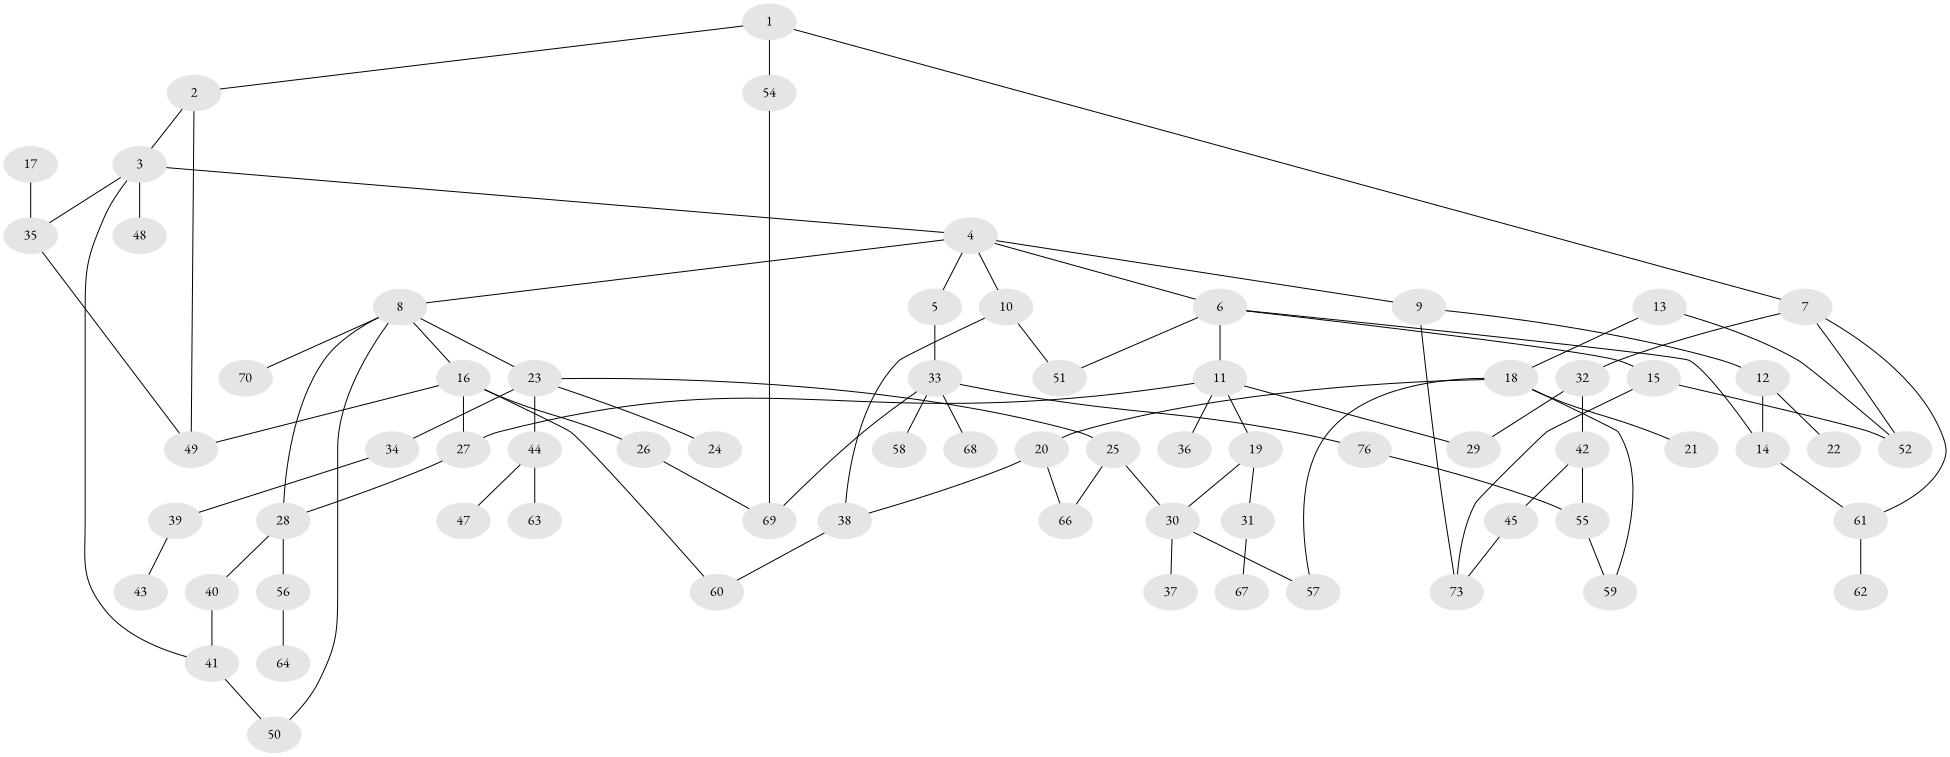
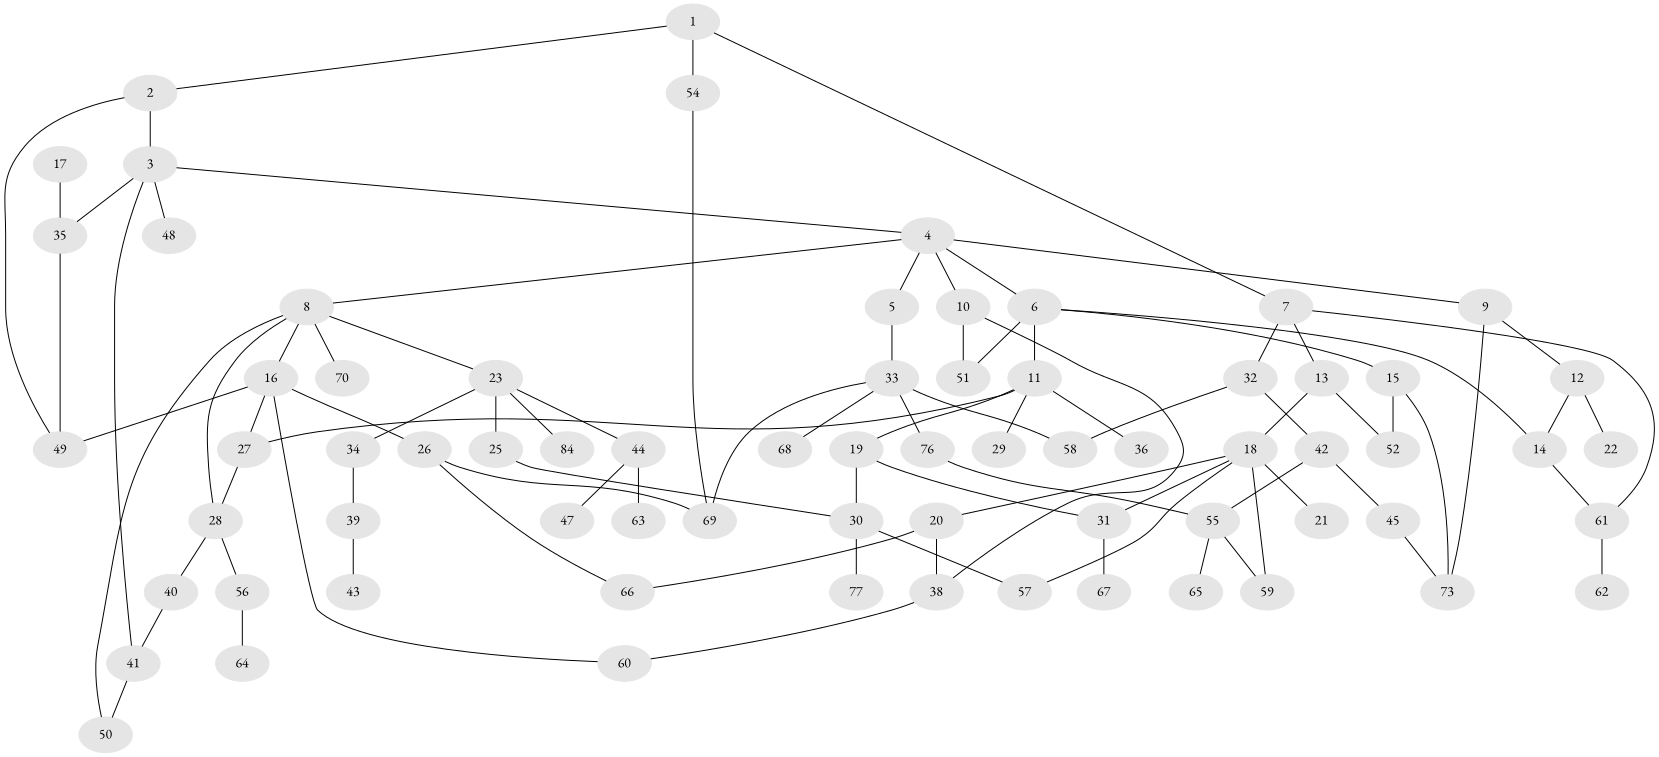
(1856, 378) -> (1304, 343)
(1528, 414) -> (1155, 412)
(715, 450) -> (567, 450)
(1089, 485) -> (518, 530)
none -> (1177, 485)
(1171, 592) -> (856, 592)
none -> (1196, 592)
